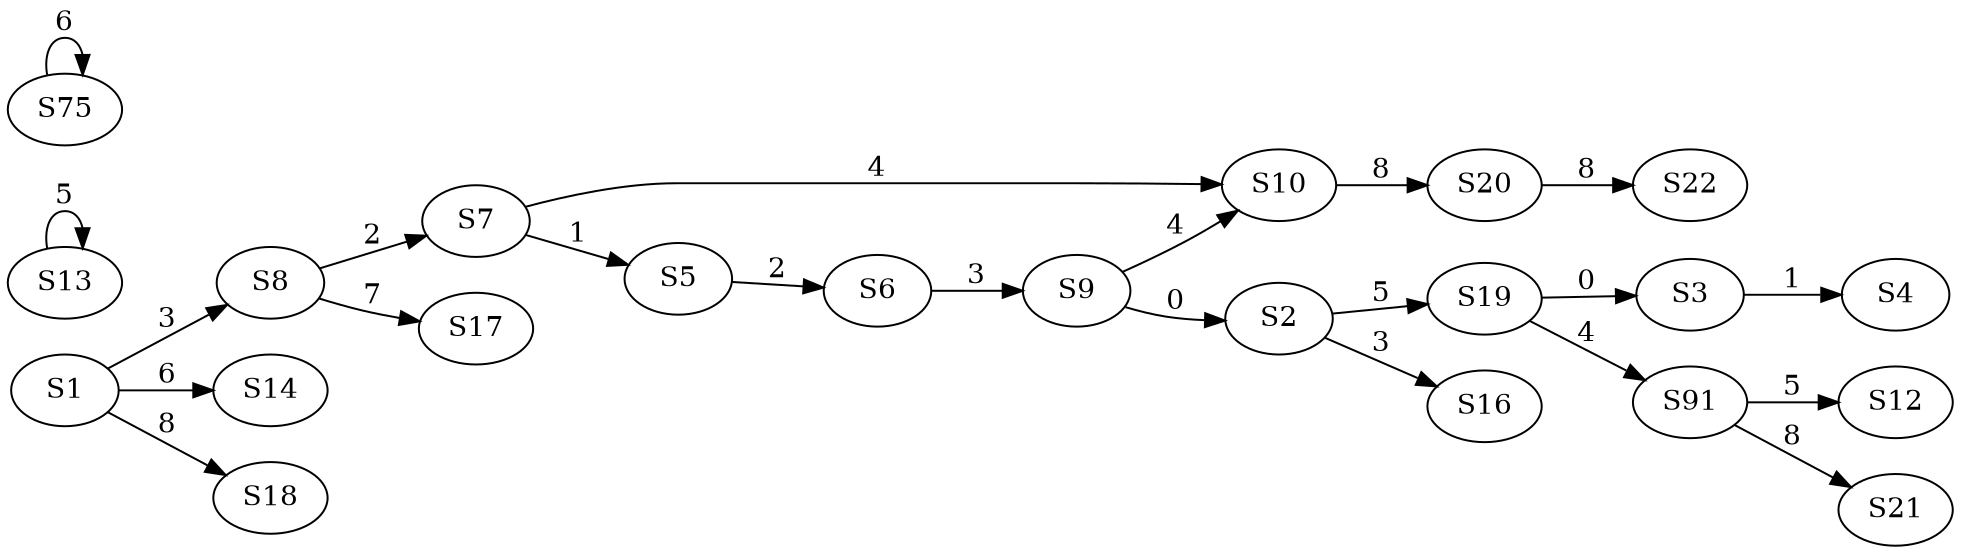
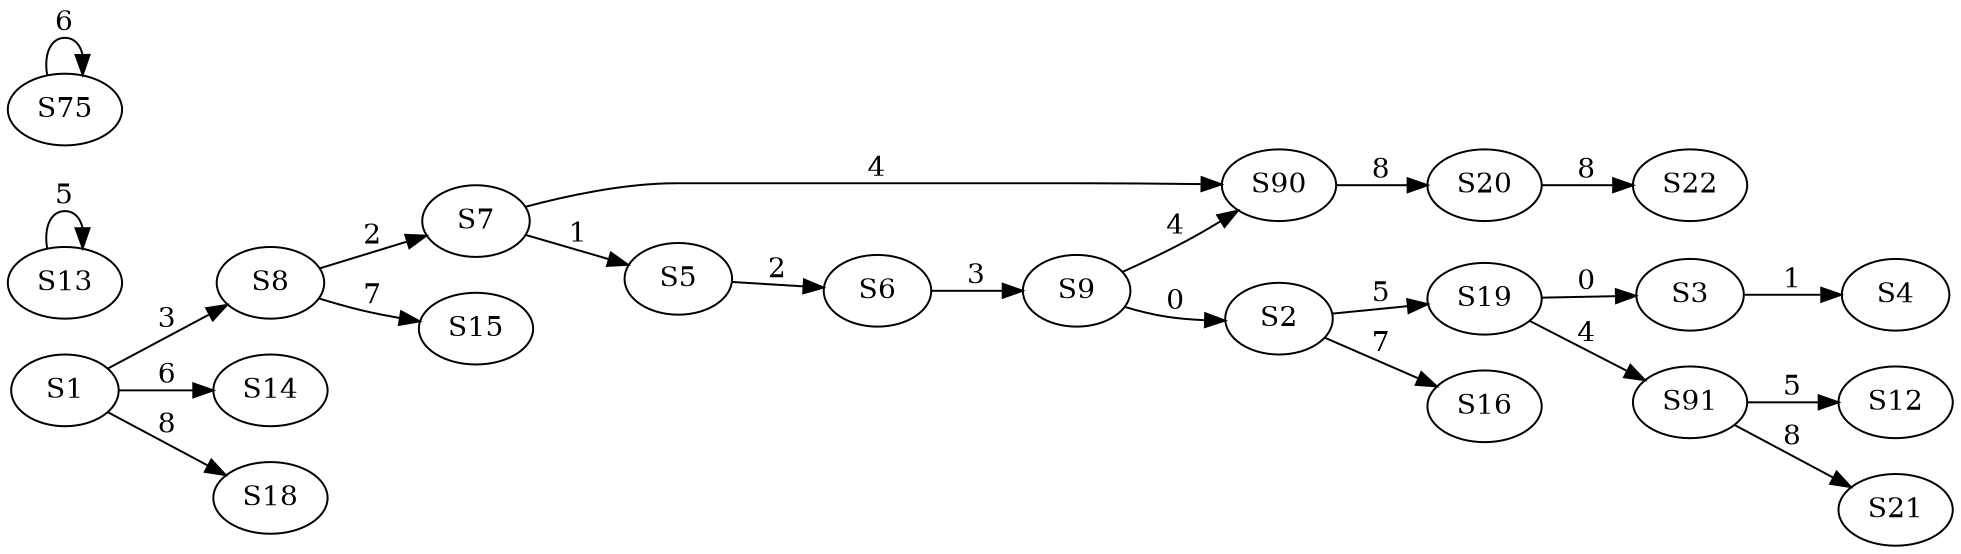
(1279, 185) -> (1279, 185)
(476, 329) -> (476, 329)
(1382, 344) -> (1382, 344)
